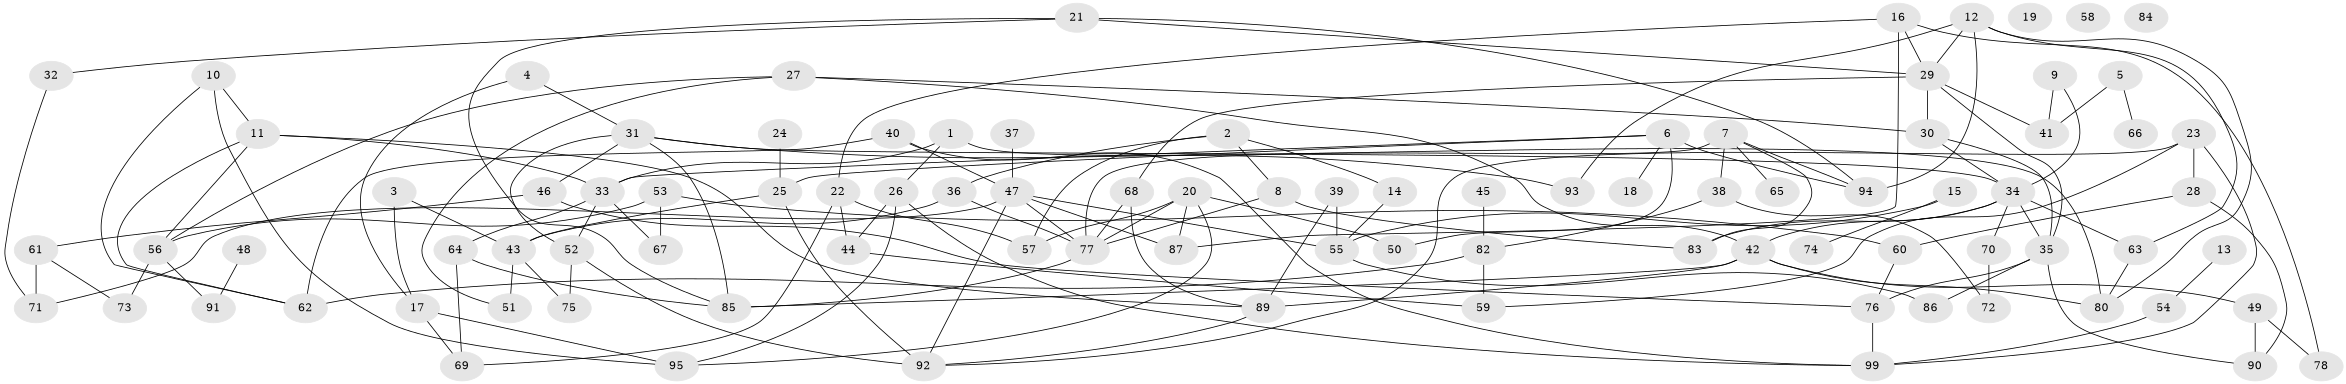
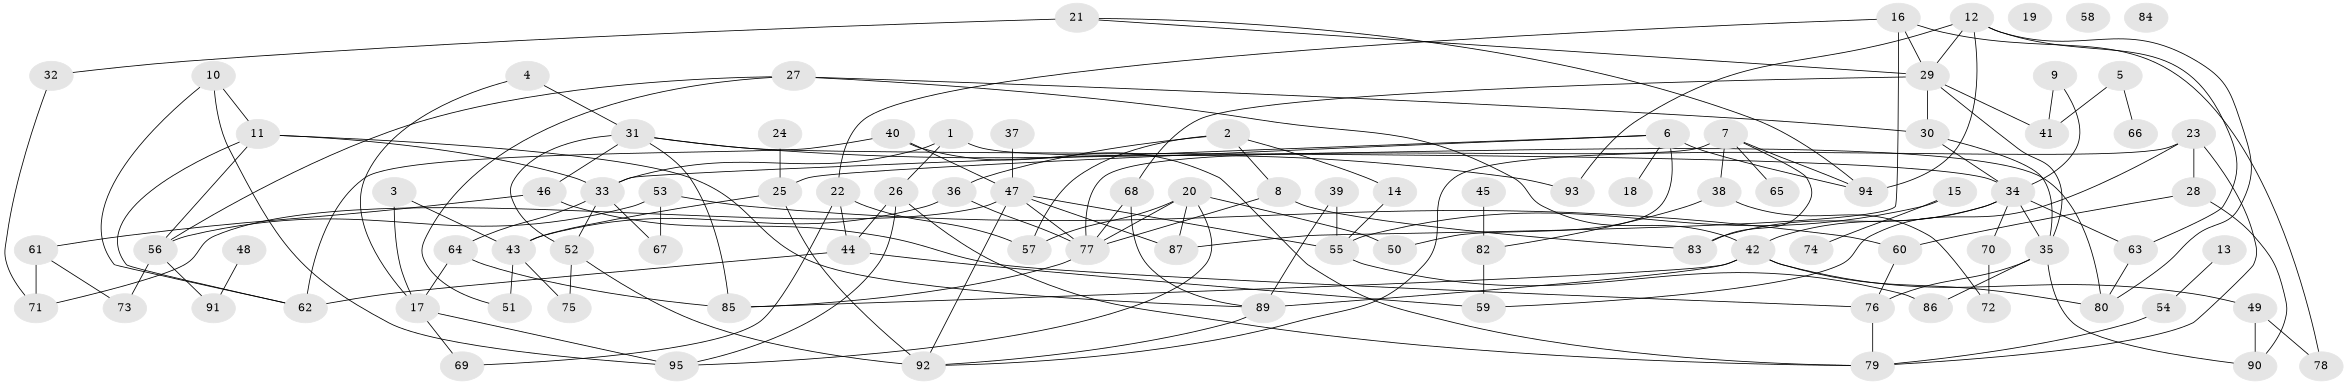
(534, 47) -> none
(810, 281) -> (576, 275)
(459, 308) -> (435, 282)
(1873, 366) -> (1873, 366)
